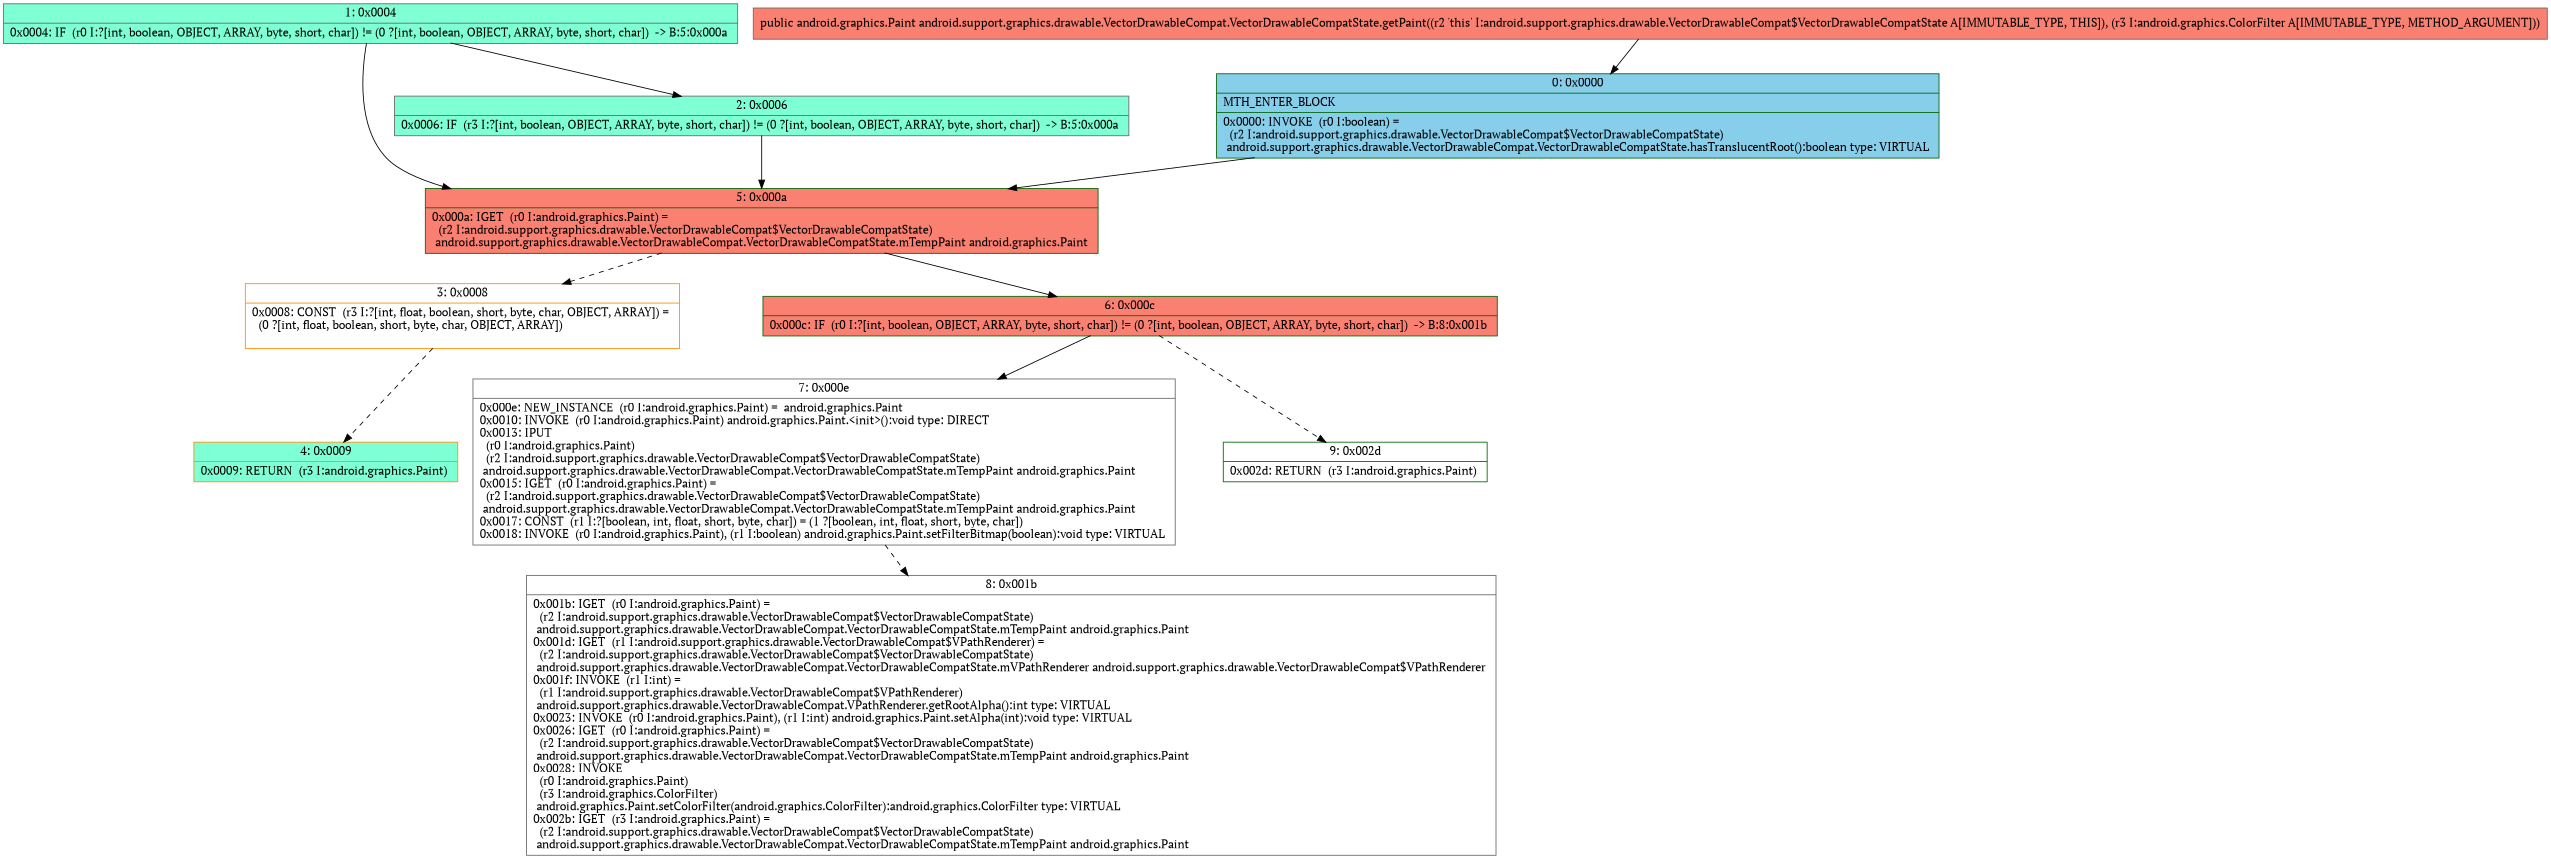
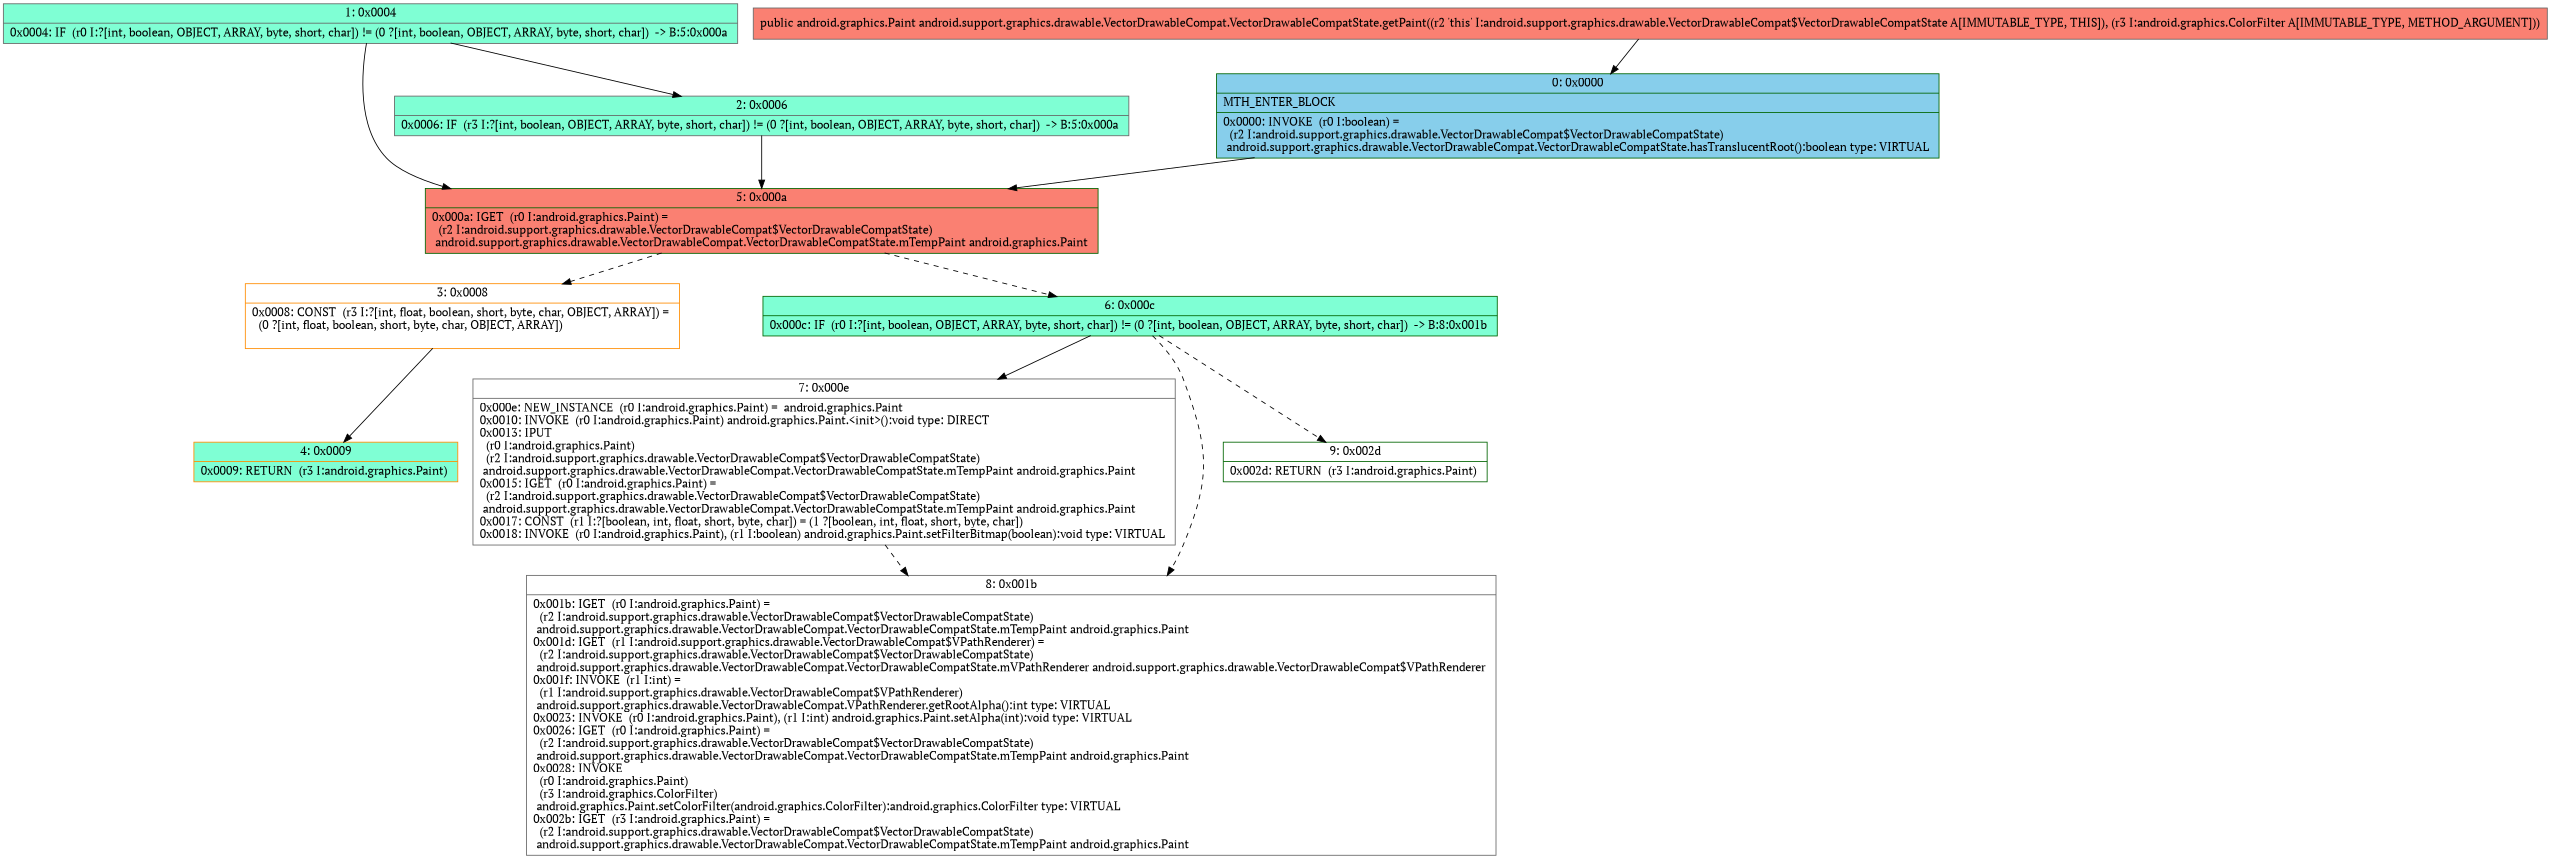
(967, 274) -> (967, 274)
(1130, 316) -> (1130, 316)
(391, 392) -> (391, 392)
none -> (1202, 448)
